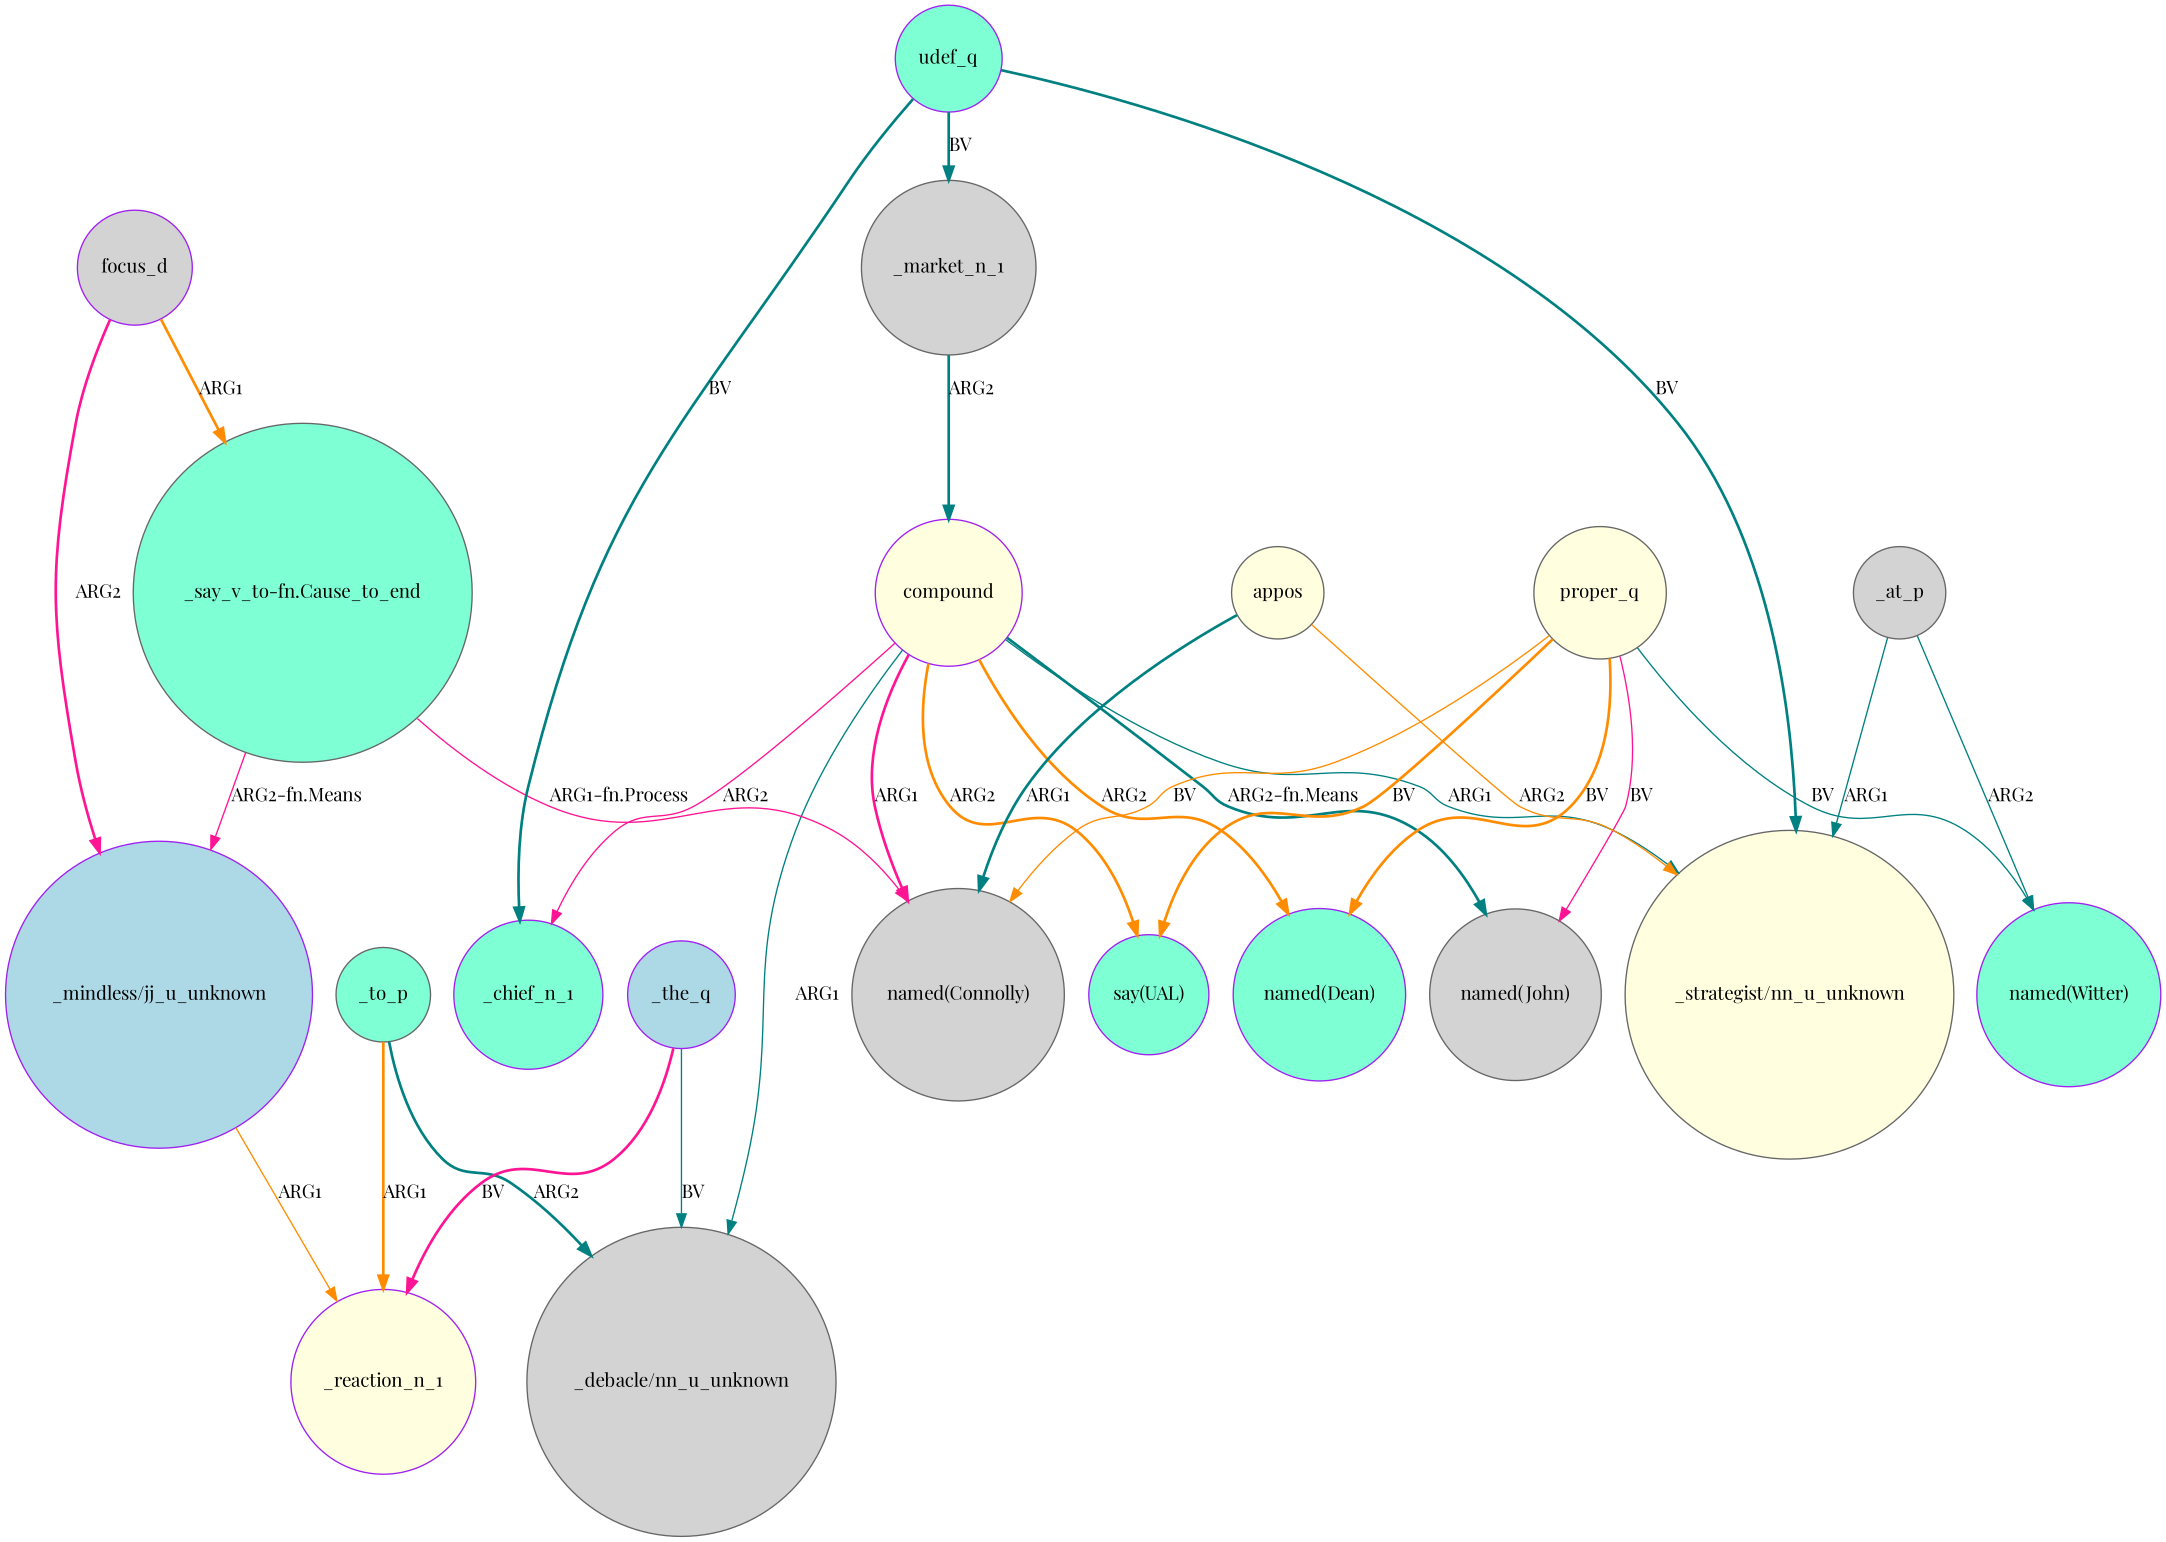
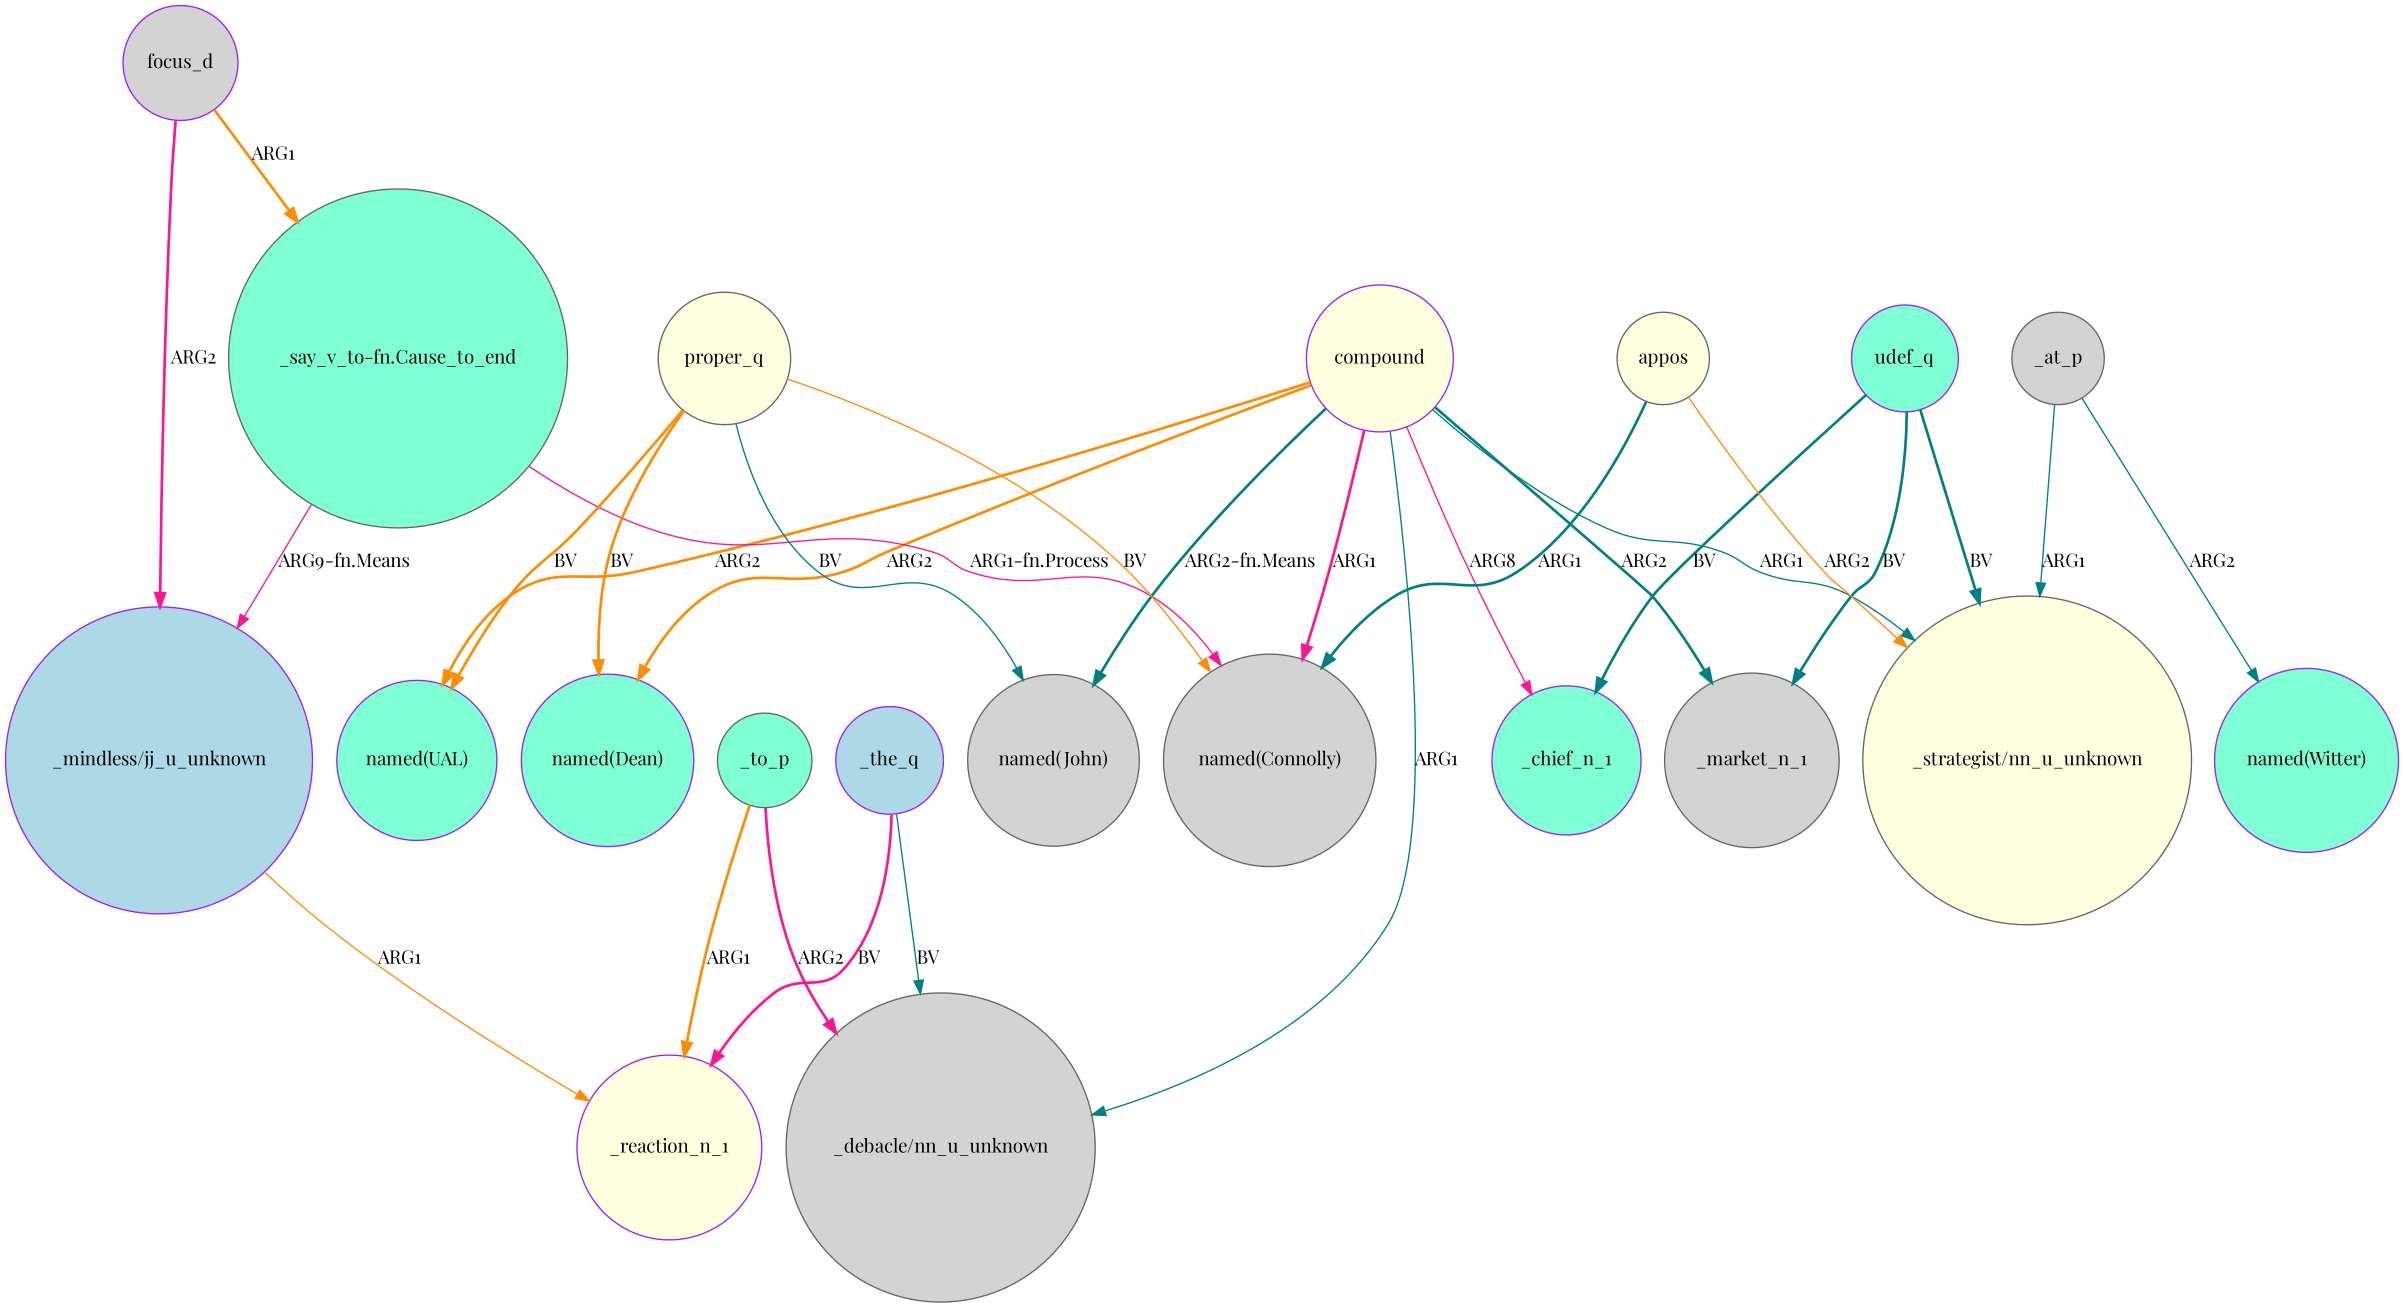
(949, 430) -> (1579, 531)
(1629, 790) -> (848, 586)
(297, 796) -> (344, 562)
(746, 796) -> (1493, 562)
(1818, 809) -> none
(1149, 995) -> (417, 760)
(458, 1169) -> (782, 920)
